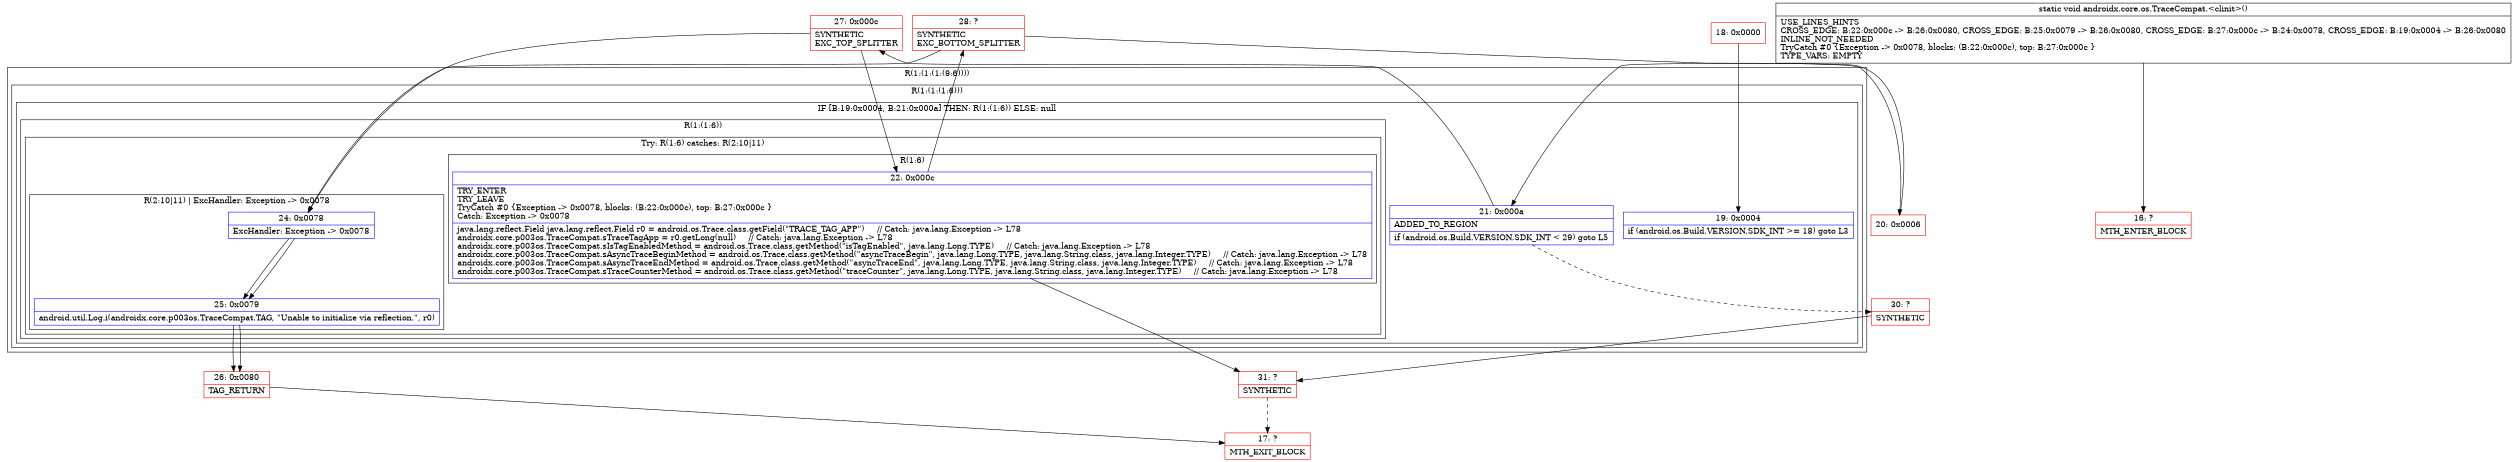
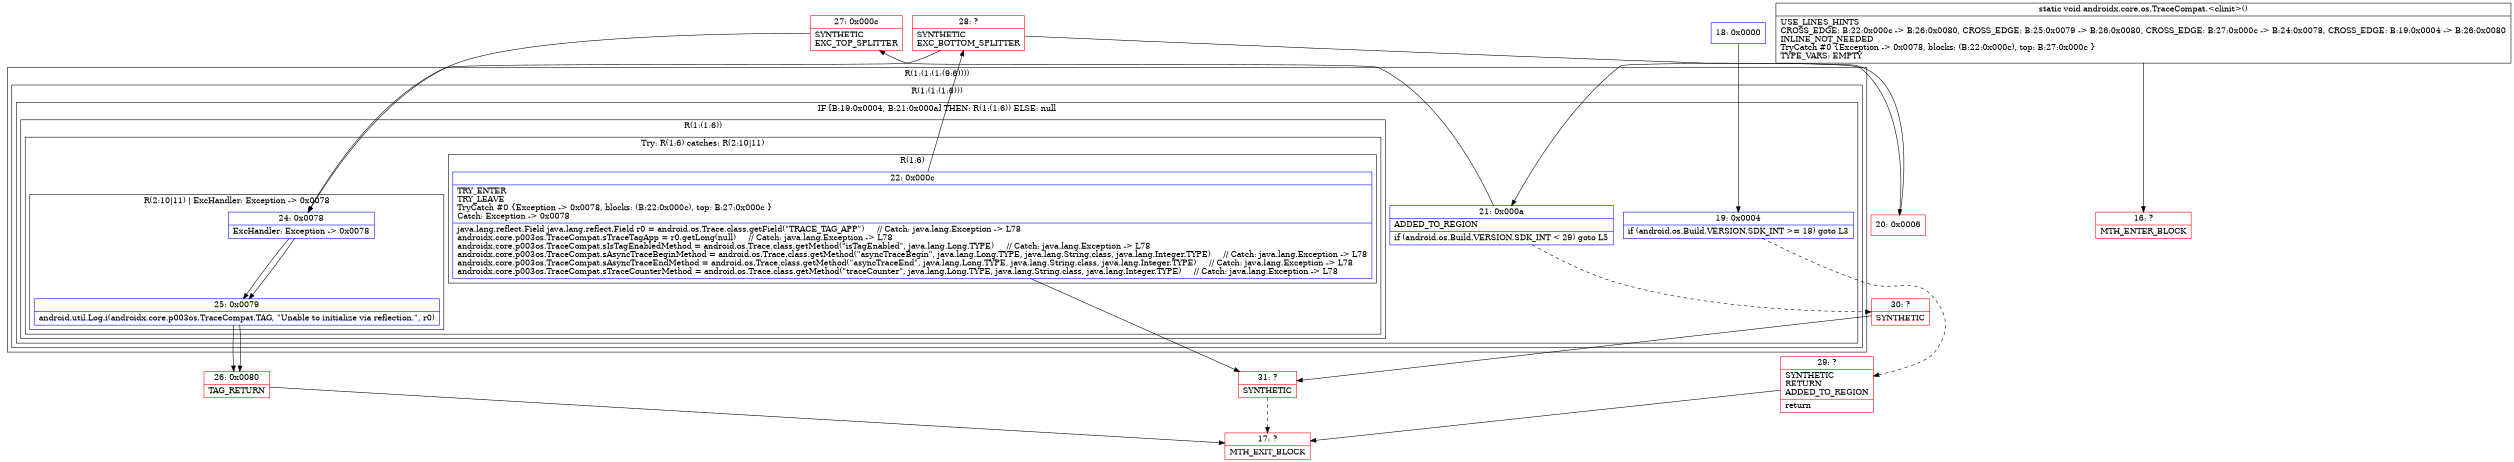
(1738, 33) -> (1738, 33)
(878, 108) -> none
none -> (1827, 385)
